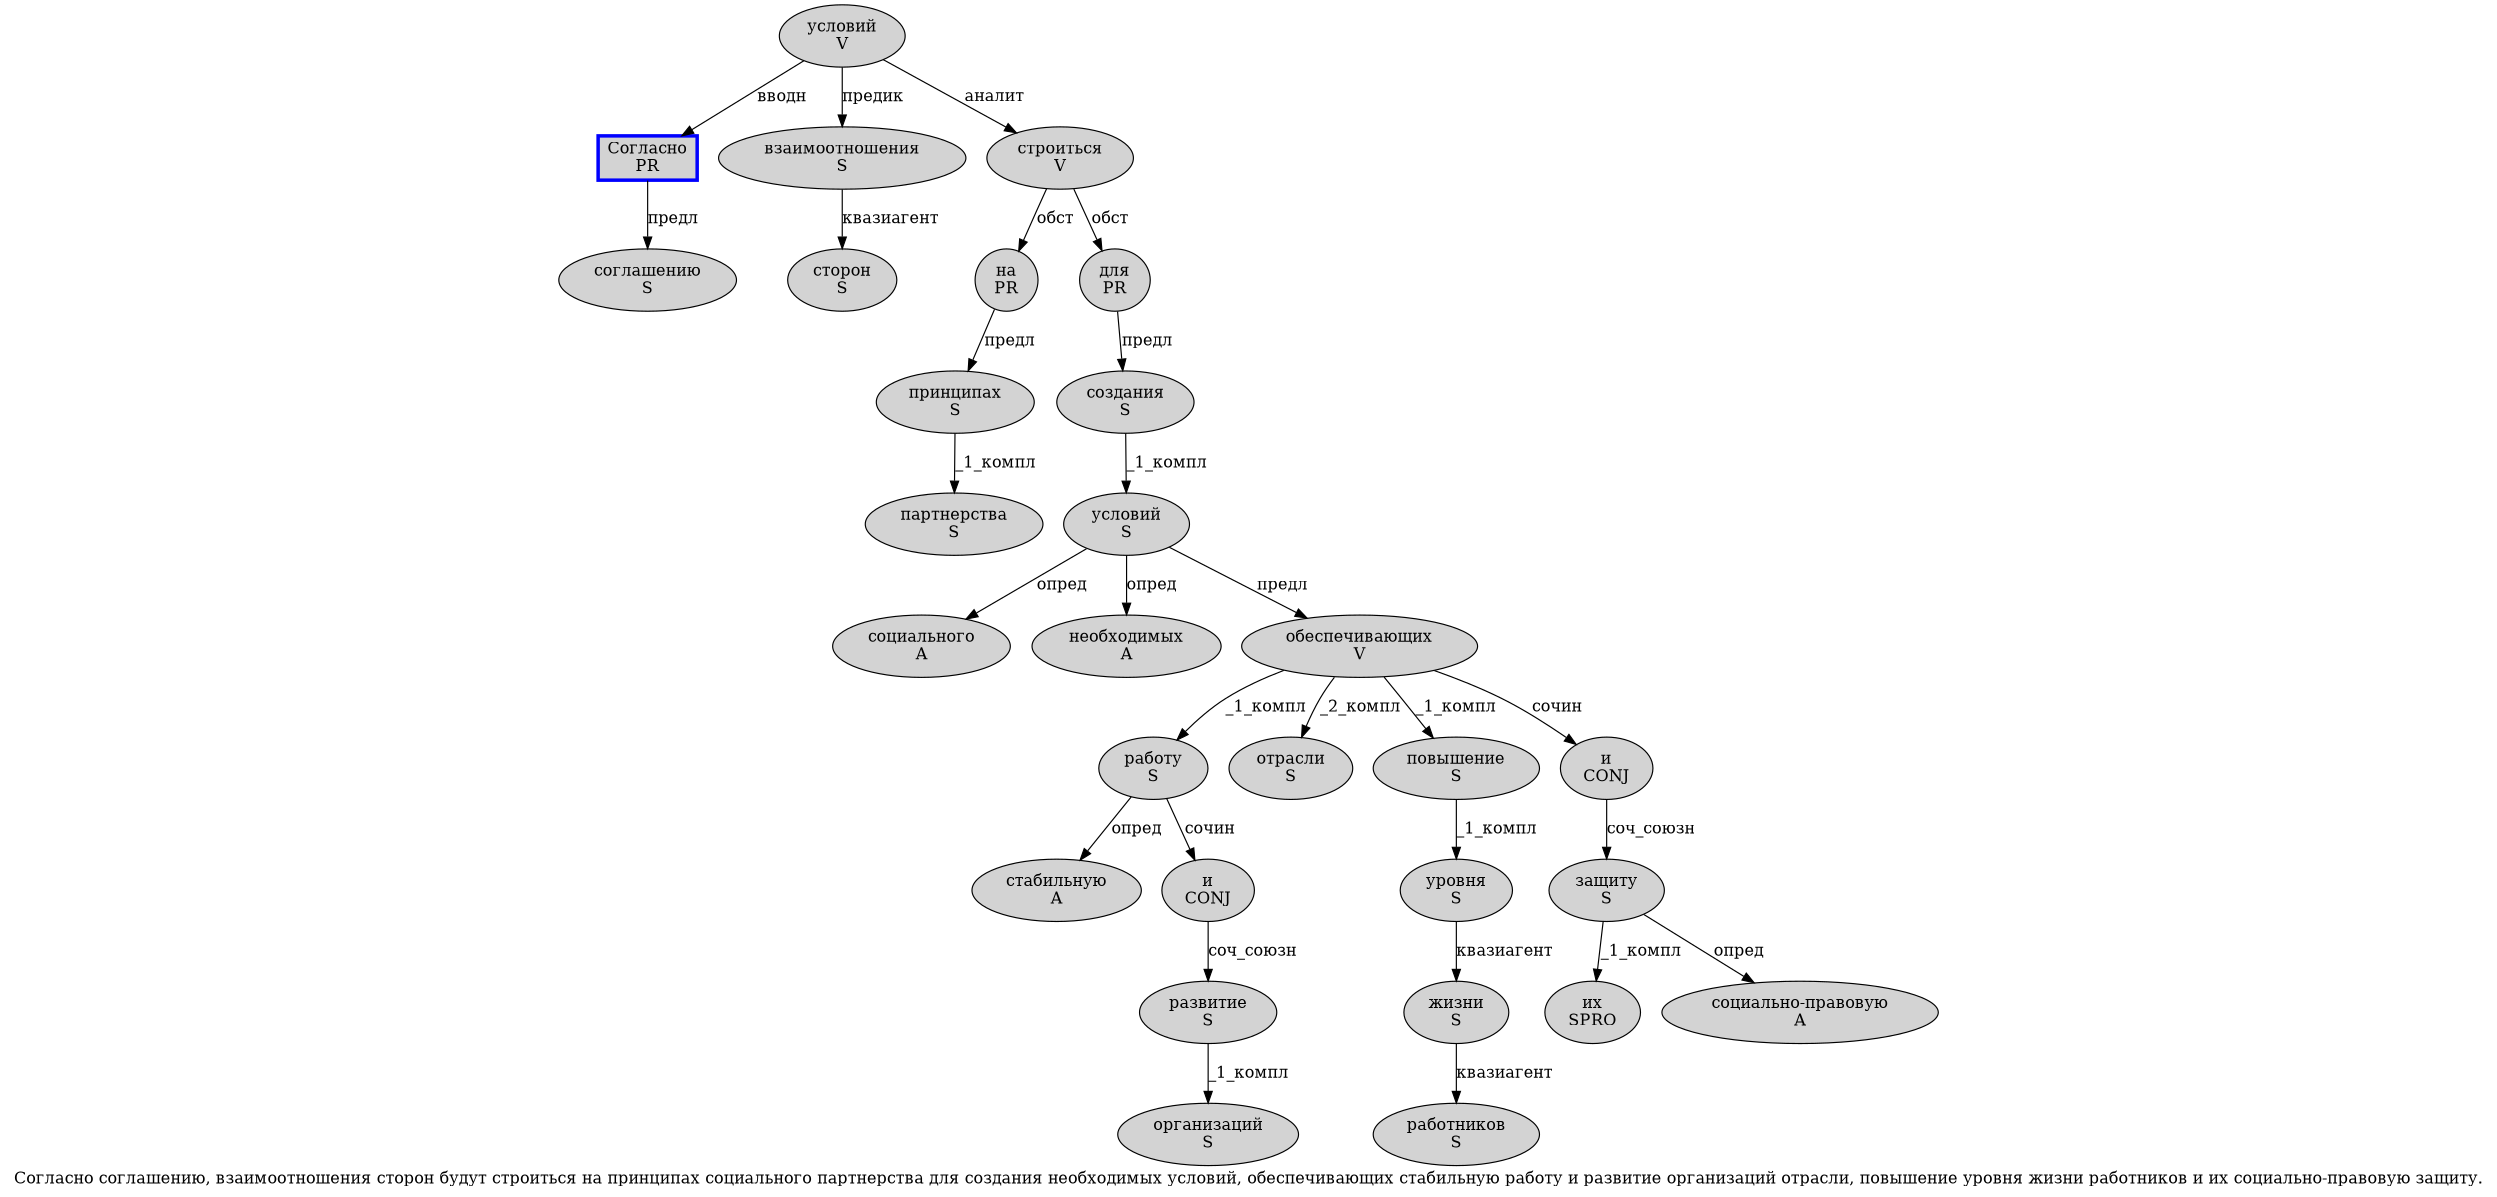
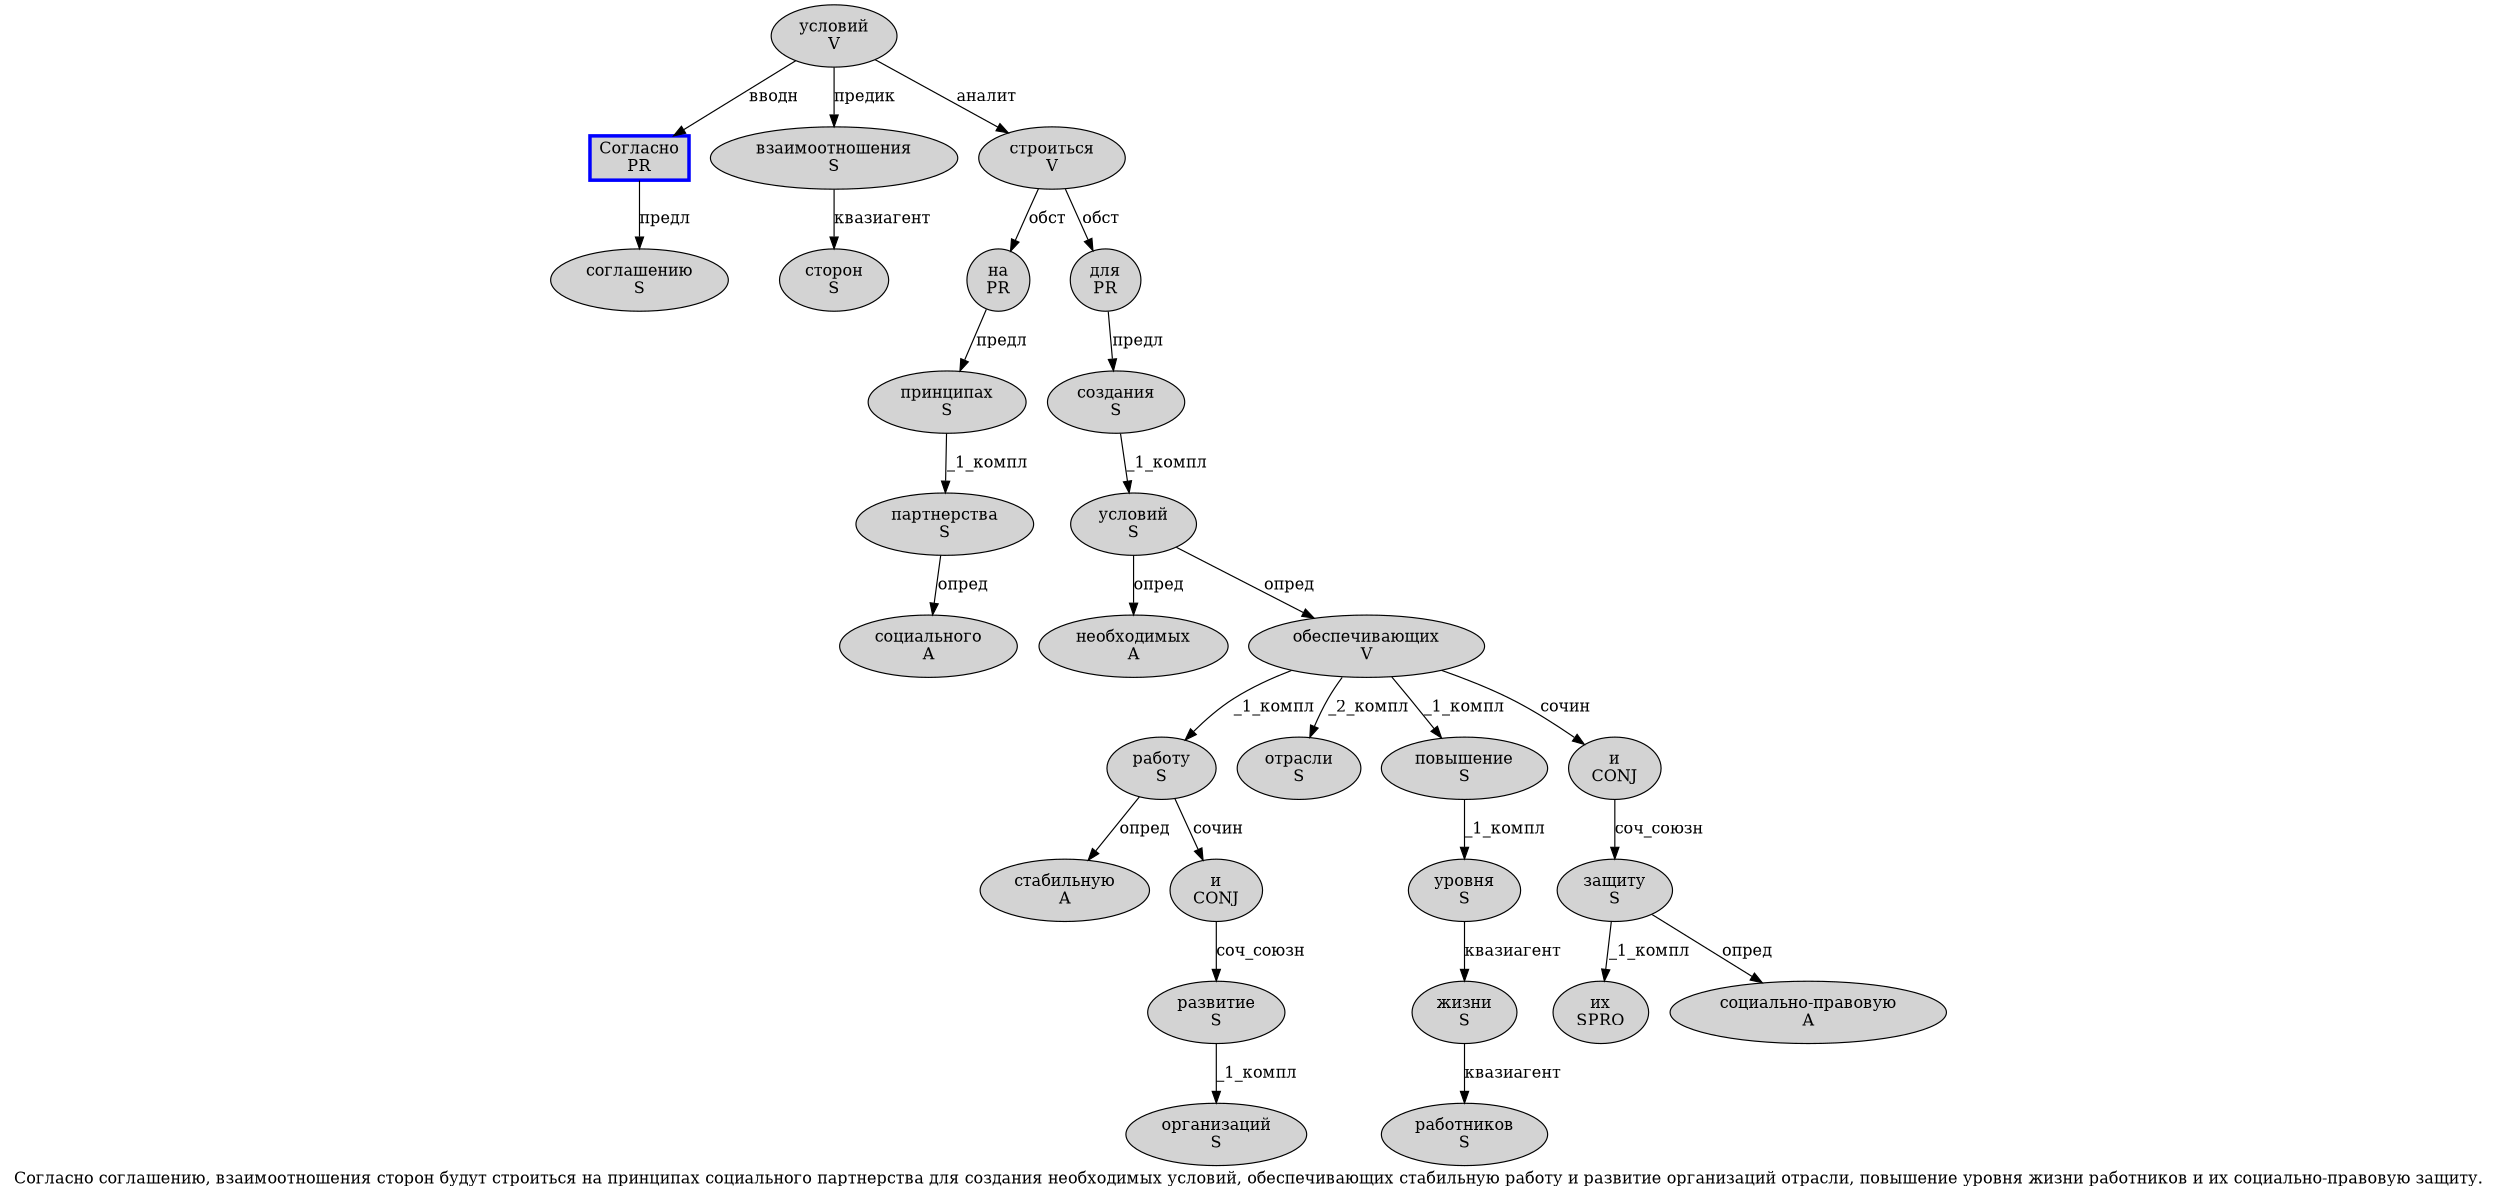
(1032, 581) -> (937, 579)
(1283, 585) -> (1289, 585)
